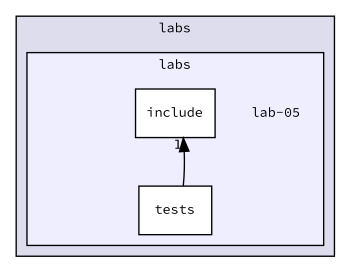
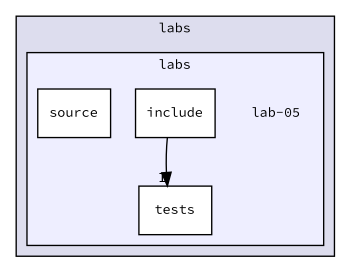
none -> (74, 113)
(184, 169) -> (166, 155)
